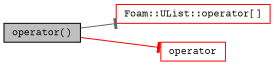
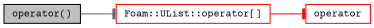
(118, 42) -> (285, 14)
